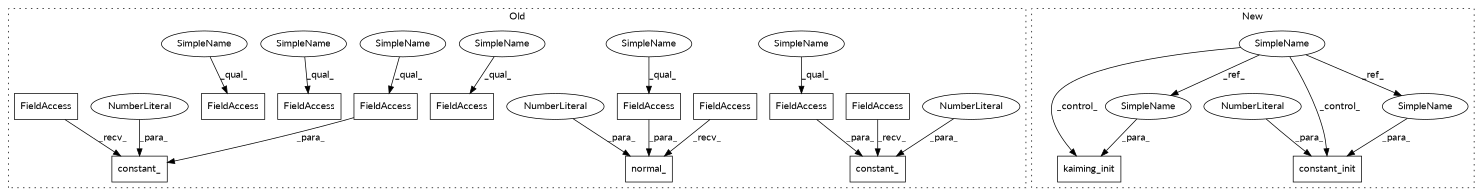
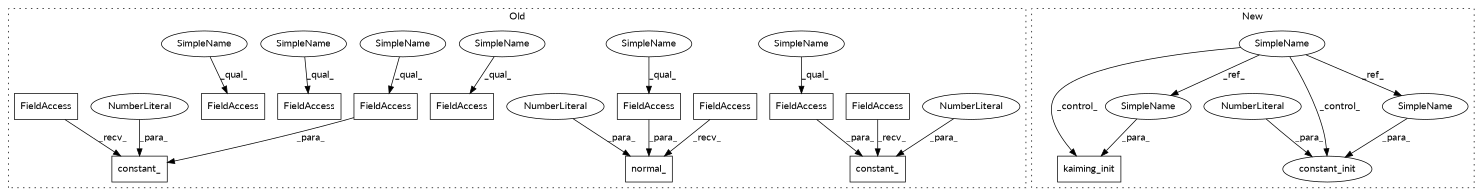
(1327, 169) -> (1327, 169)
